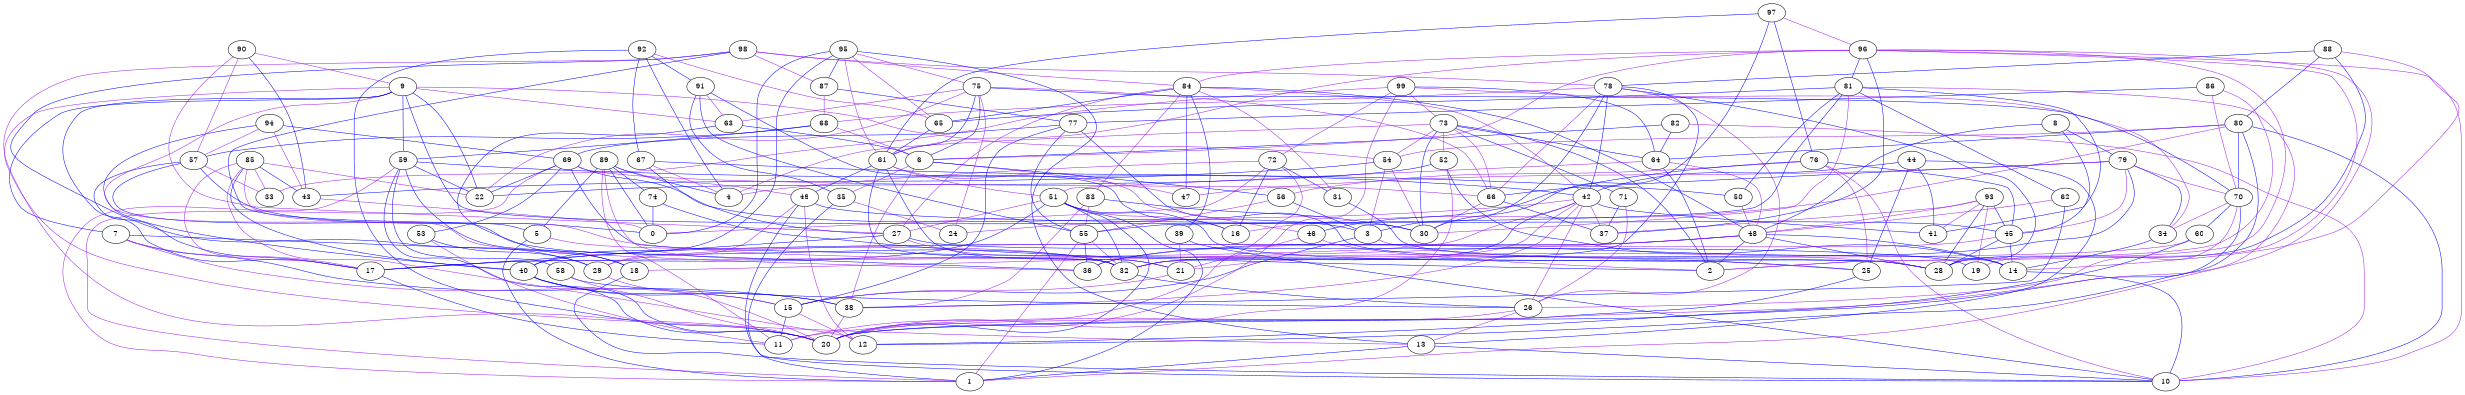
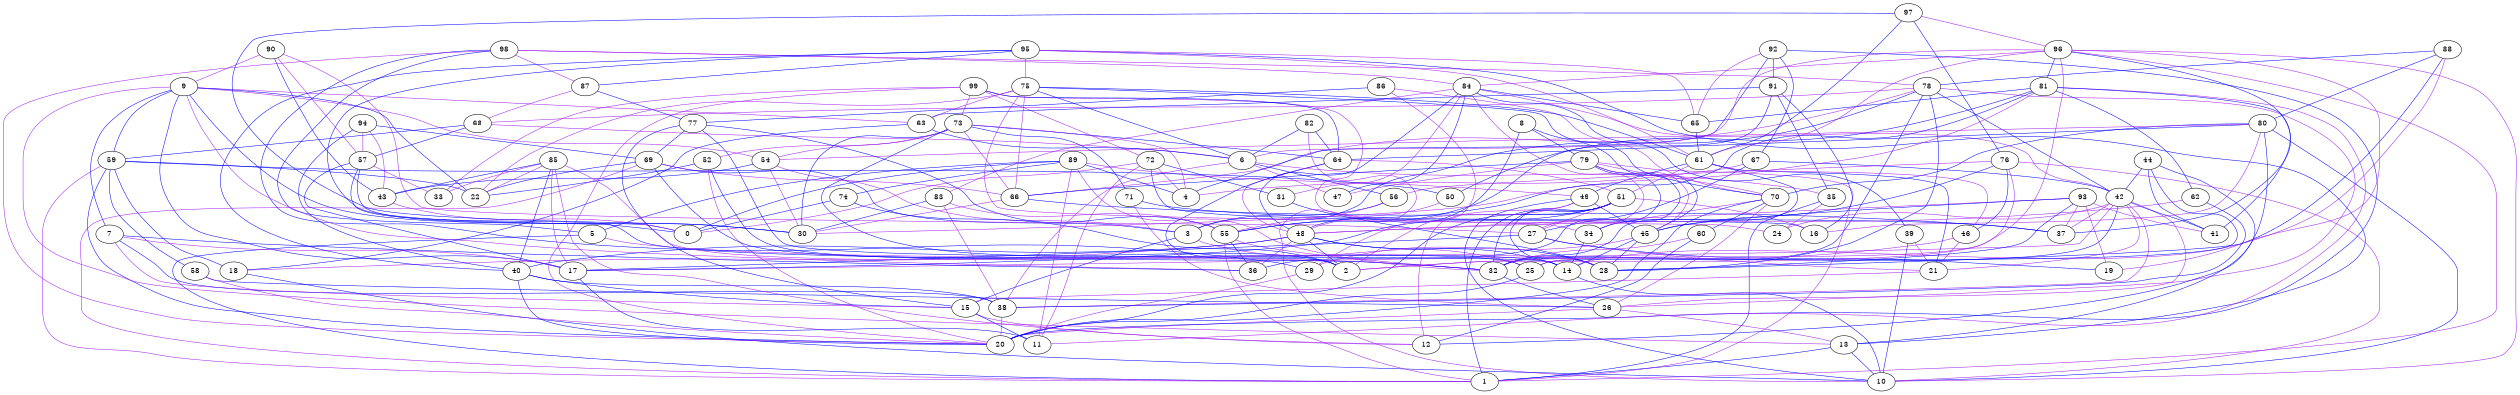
(715, 105) -> (1304, 101)
(421, 234) -> none
none -> (1822, 278)
